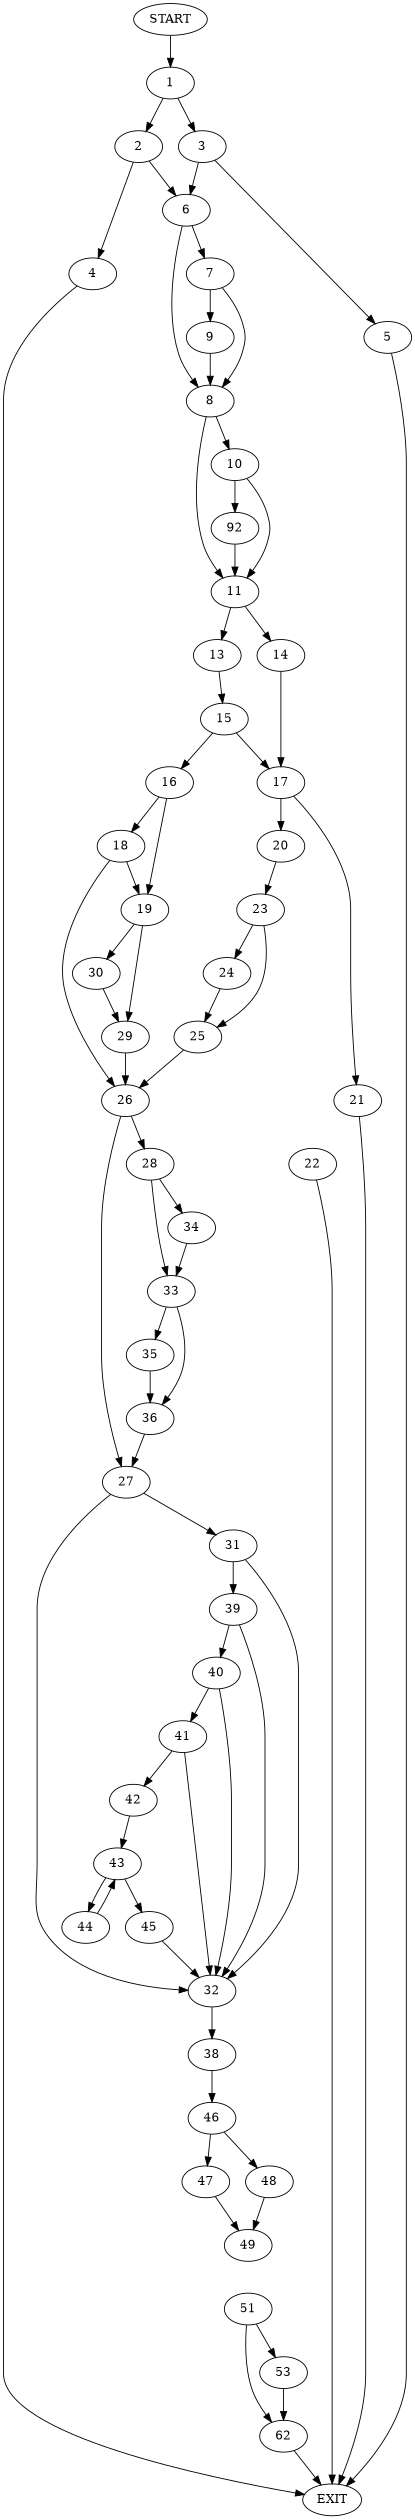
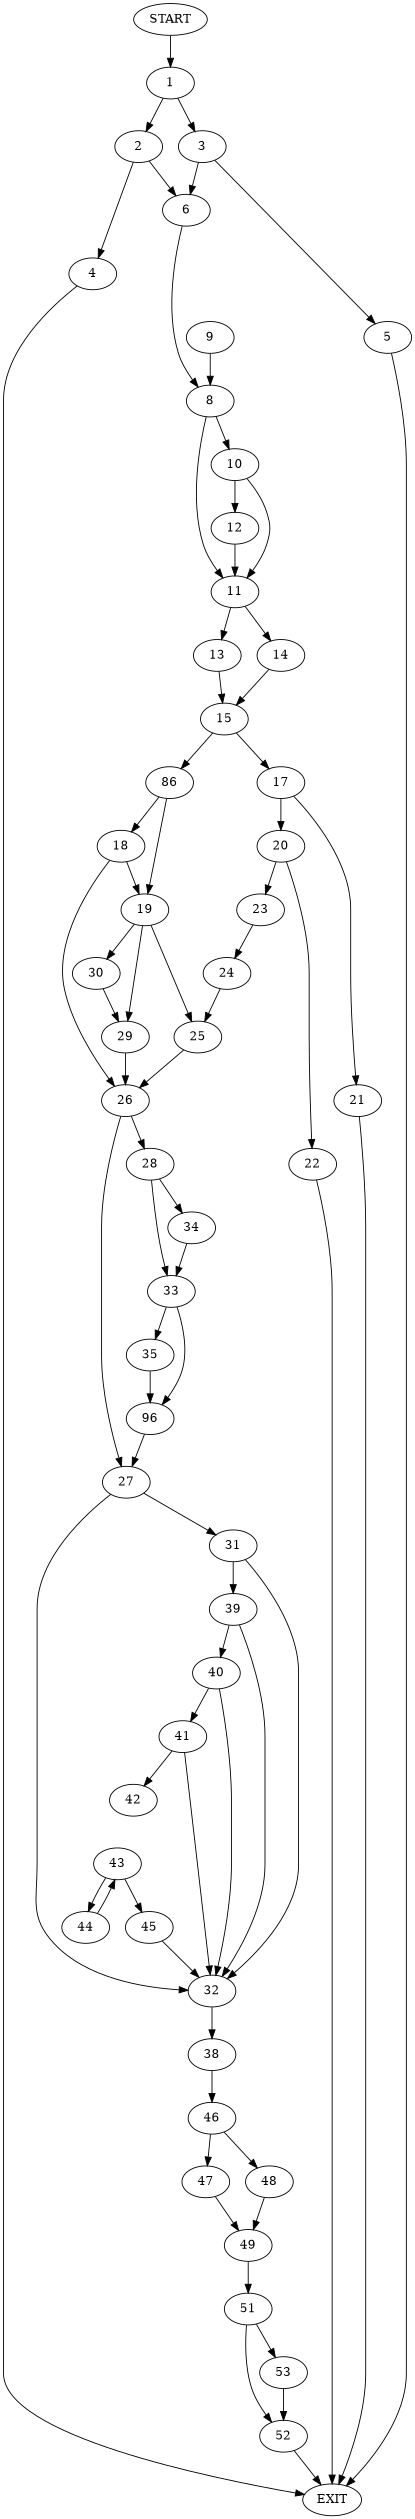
(210, 274) -> none
(235, 528) -> (235, 528)
(281, 714) -> (256, 684)
(170, 783) -> (170, 783)
(262, 982) -> (170, 969)
none -> (309, 999)
(150, 1419) -> (150, 1419)
(127, 1828) -> none
none -> (248, 2273)
(284, 2436) -> (284, 2436)
